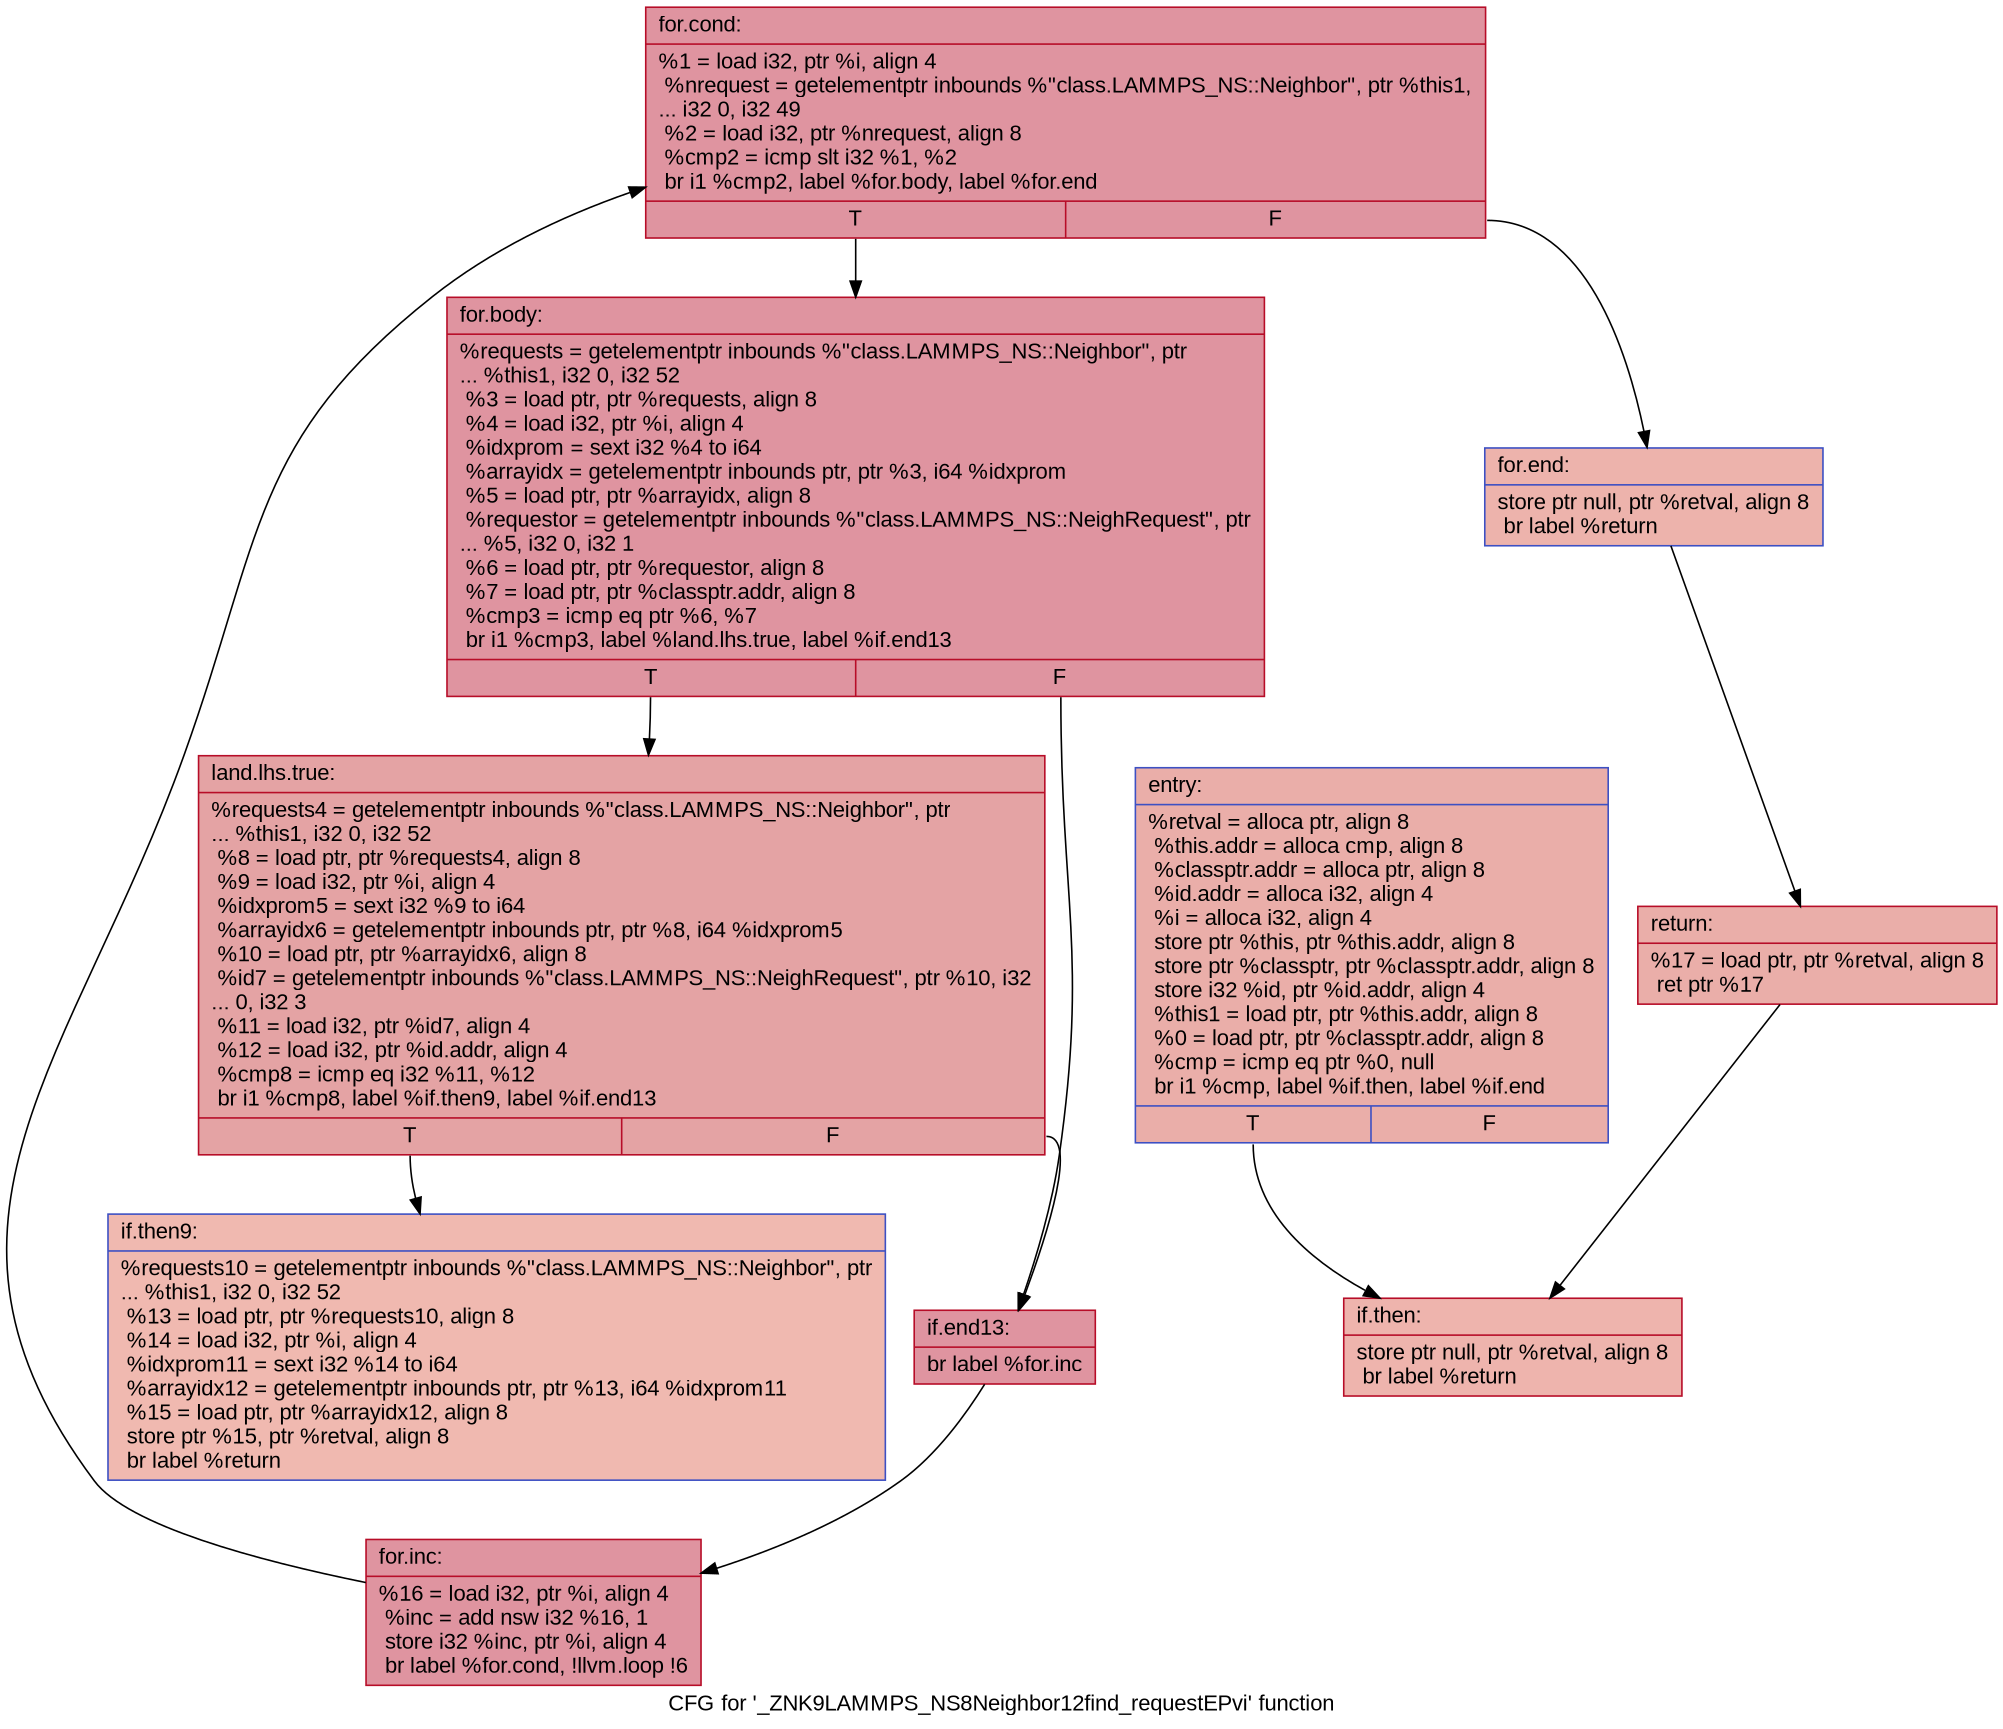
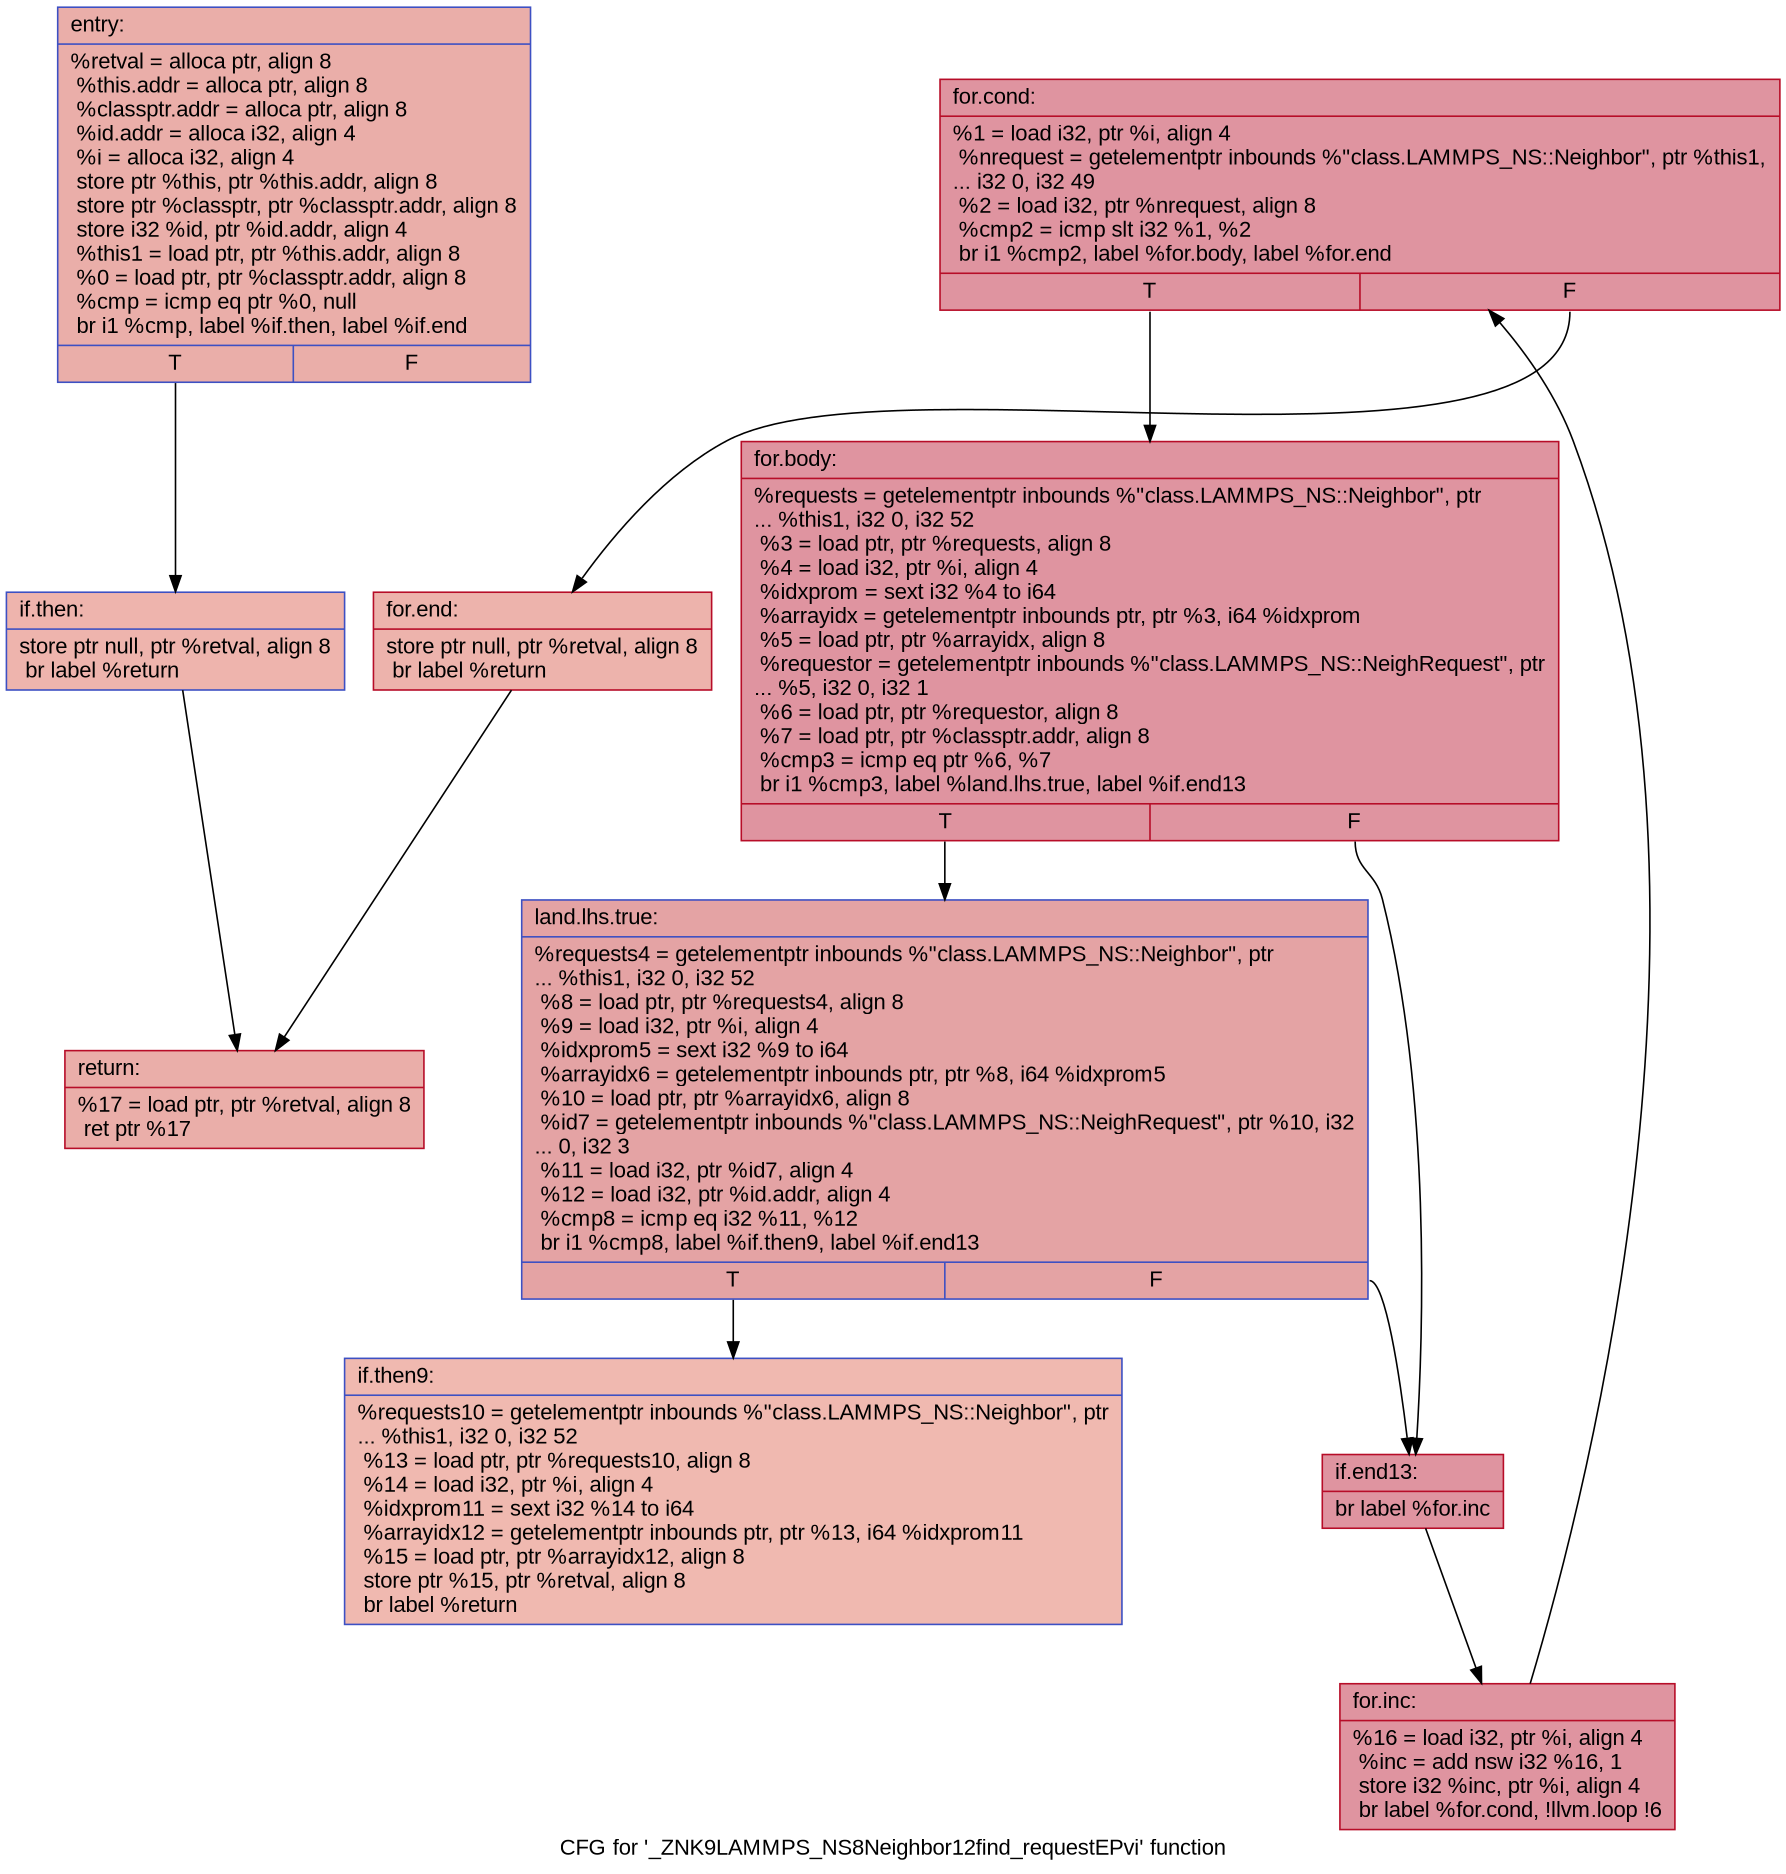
(1654, 497) -> (543, 641)
(1306, 846) -> (220, 86)
(622, 955) -> (945, 1100)
(1670, 1145) -> (209, 862)
(1513, 1347) -> (176, 641)
